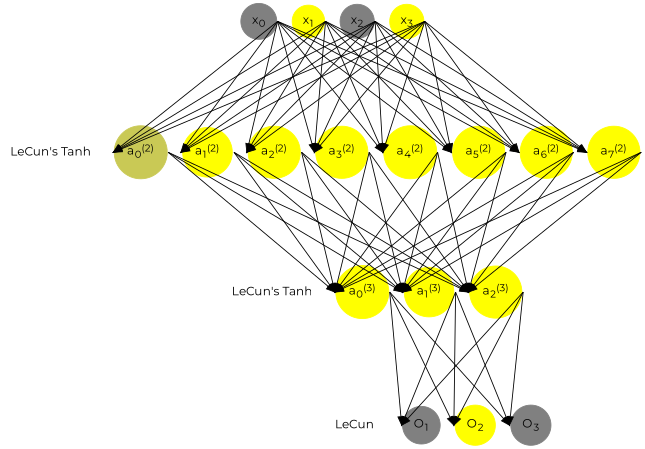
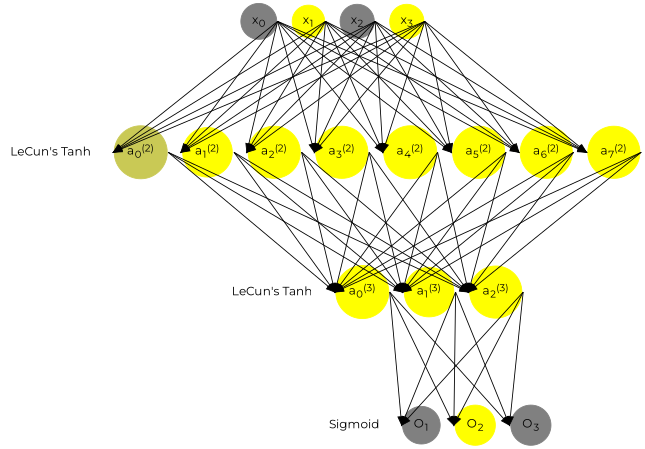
(355, 425) -> (355, 425)
